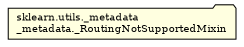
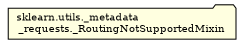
(122, 24) -> (122, 24)
